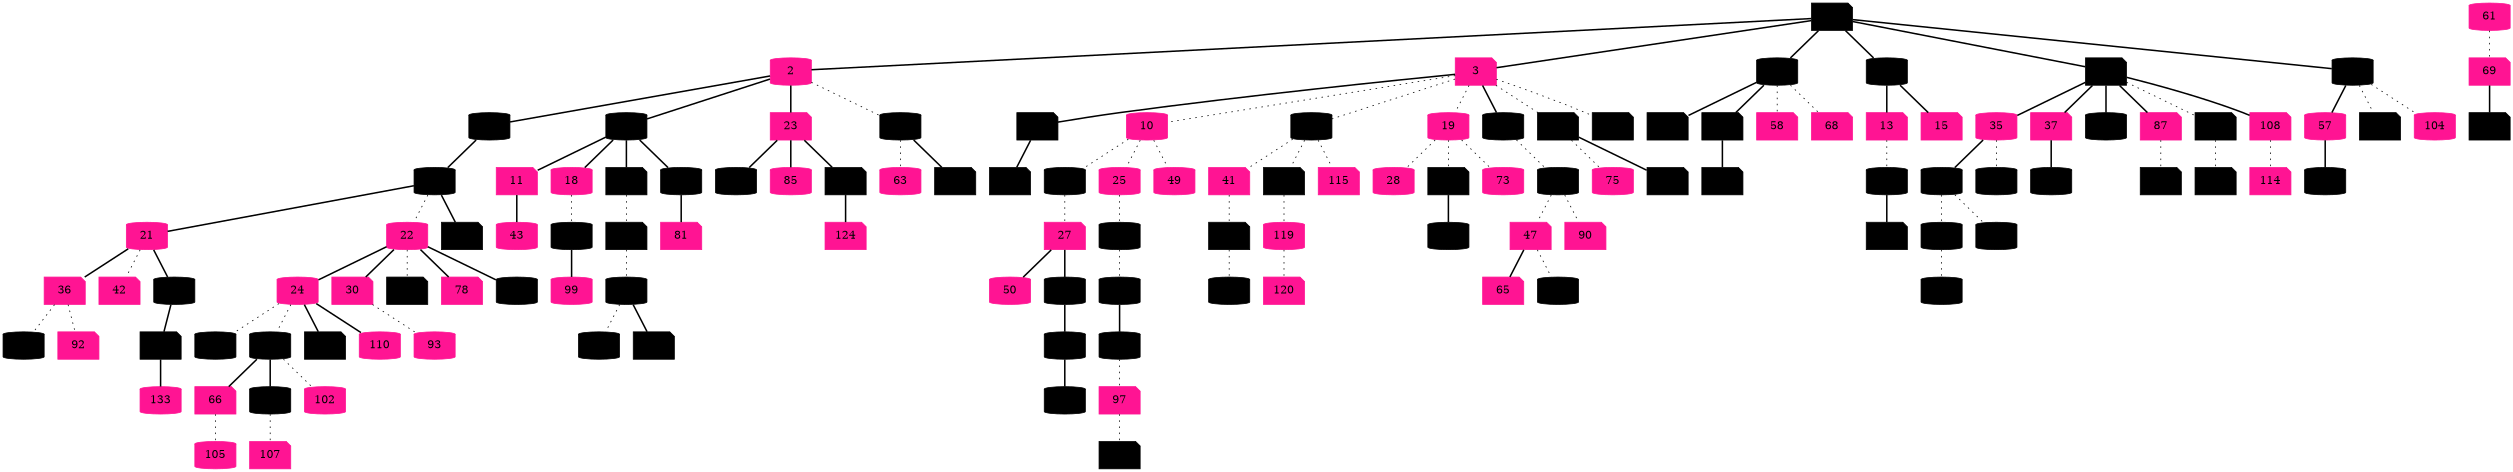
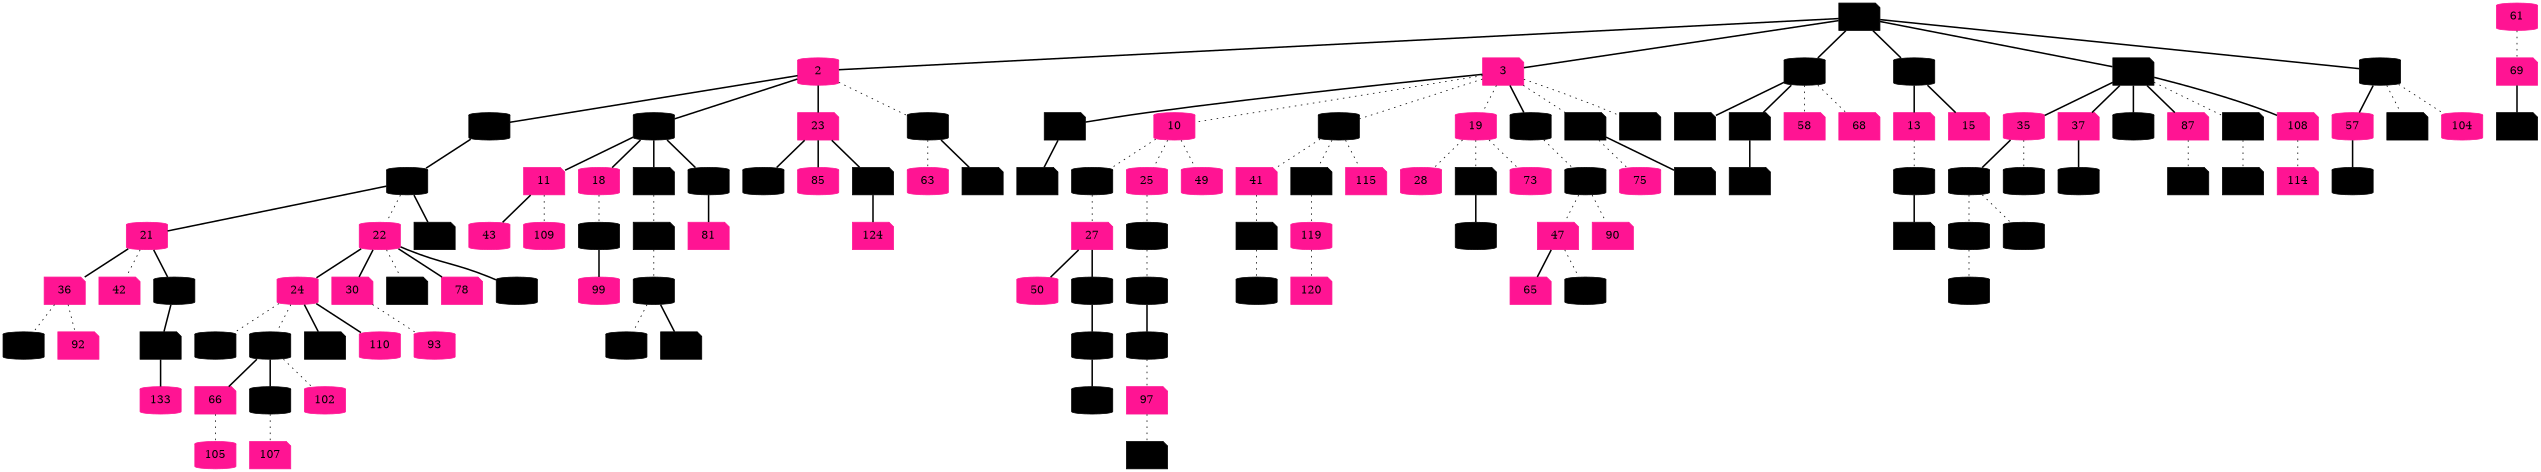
none -> (544, 236)
